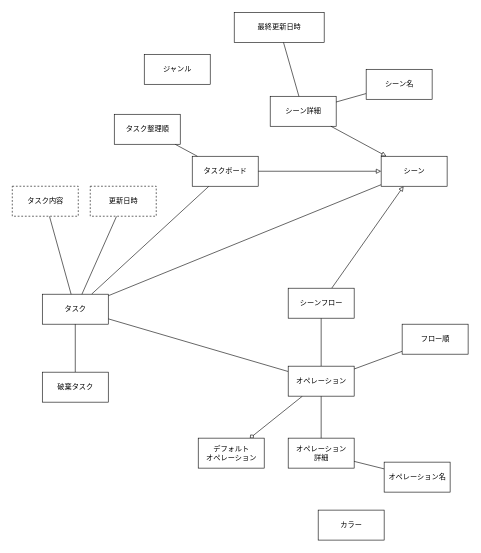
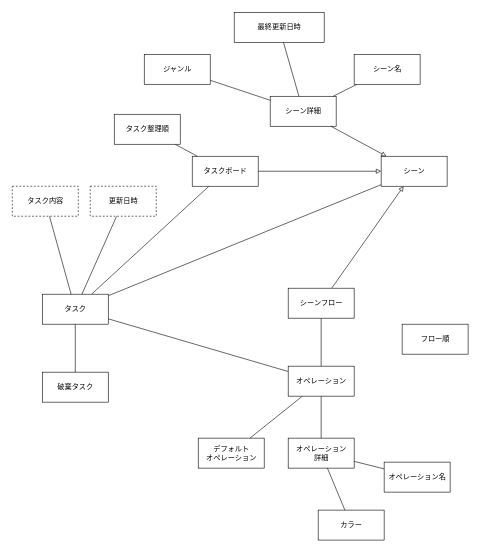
(399, 84) -> (387, 69)
none -> (240, 90)
(379, 360) -> none
(254, 435) -> (252, 436)
none -> (336, 490)
